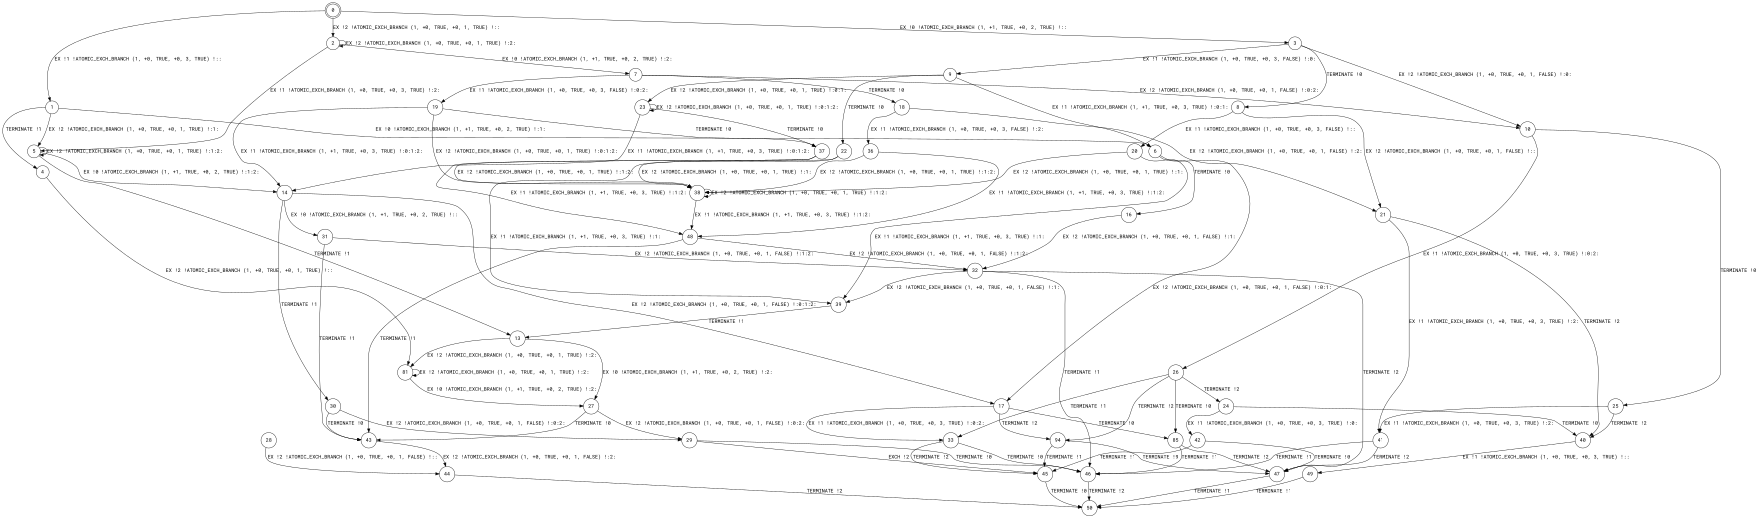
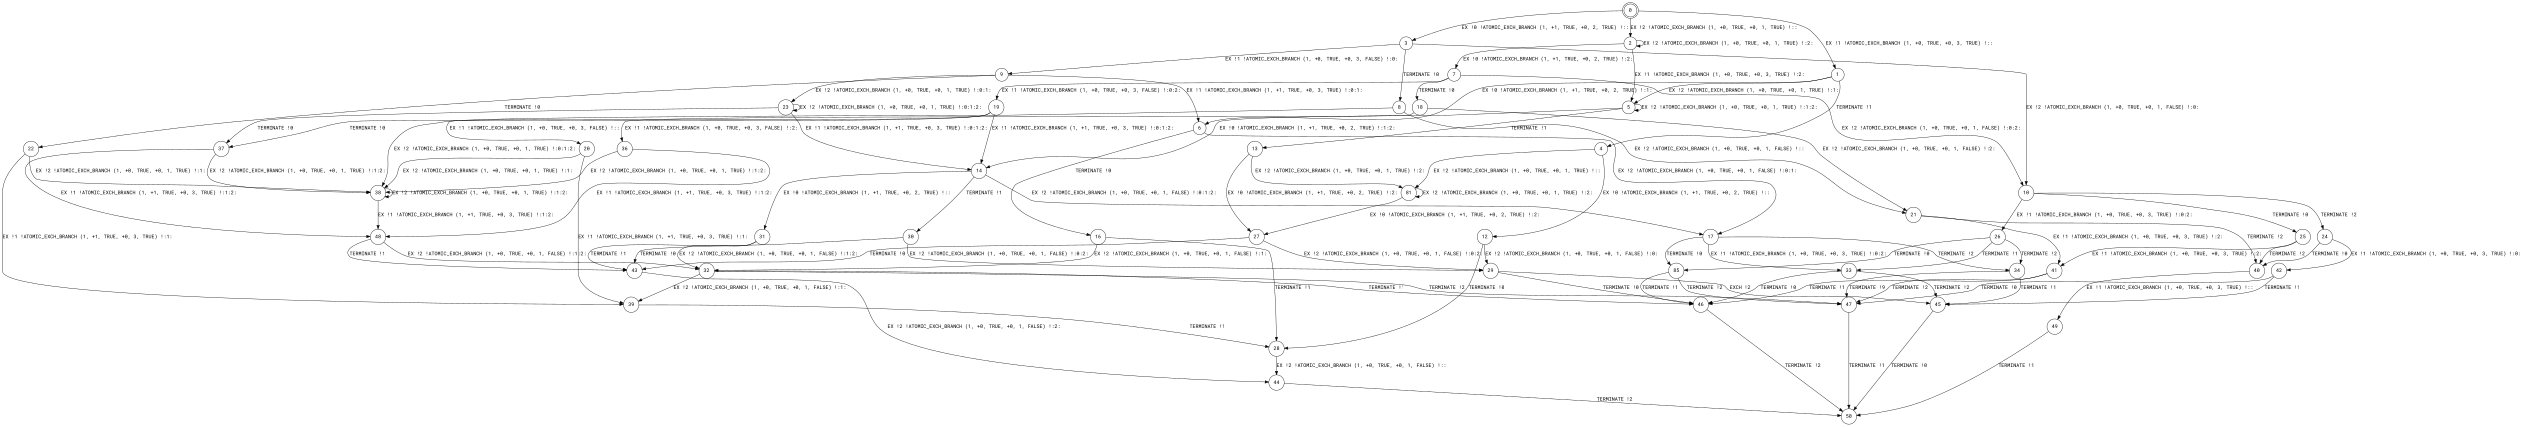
none -> (1485, 237)
none -> (1231, 245)
(688, 321) -> (953, 312)
(1199, 388) -> (2184, 194)
(1058, 440) -> (2017, 271)
